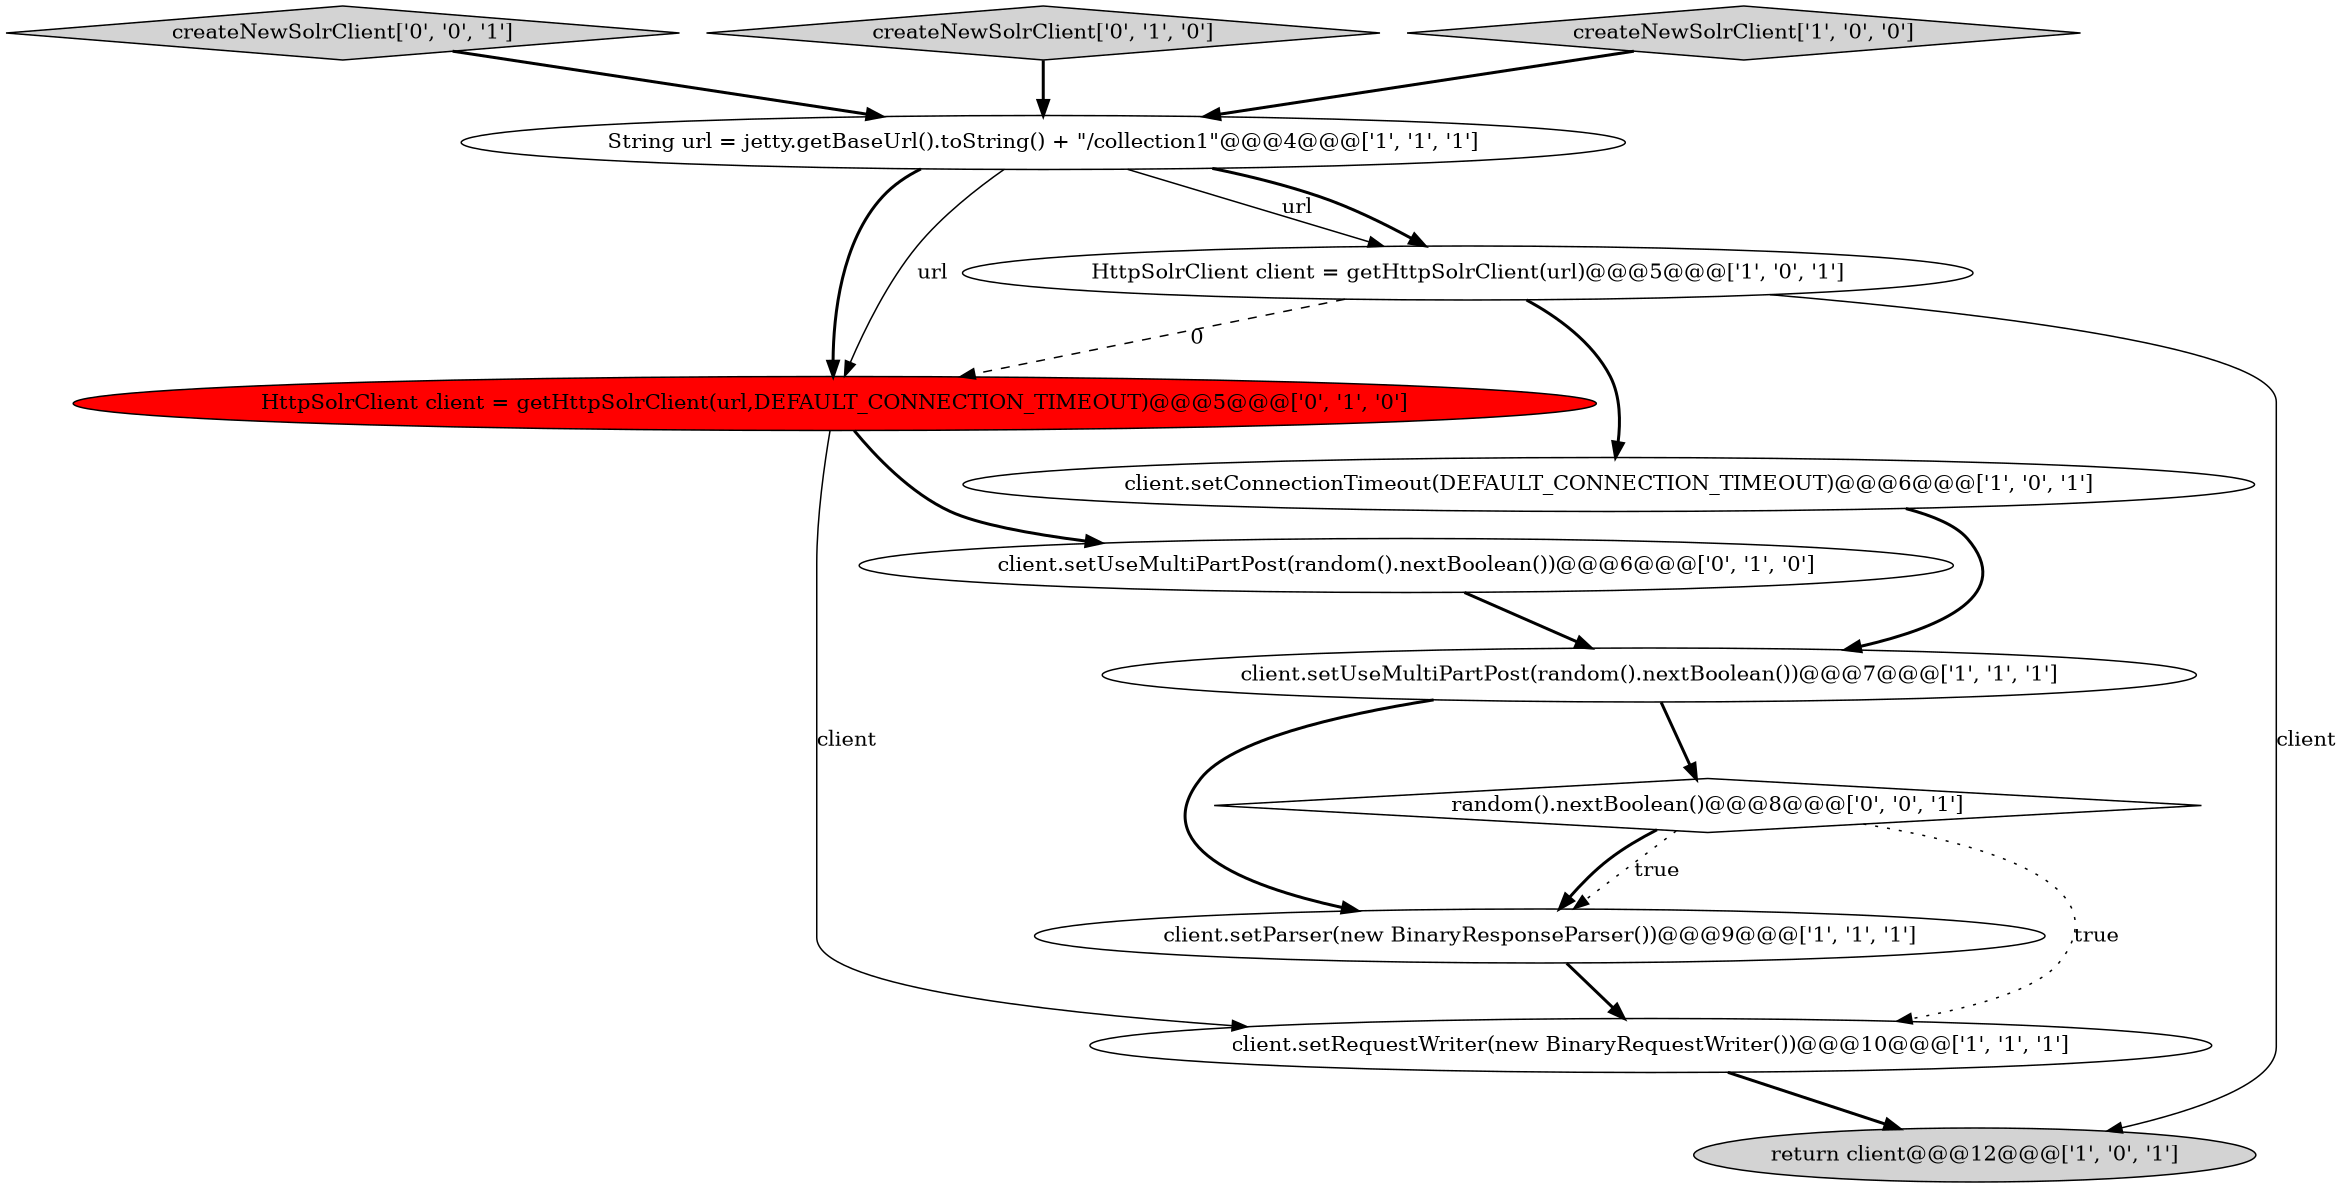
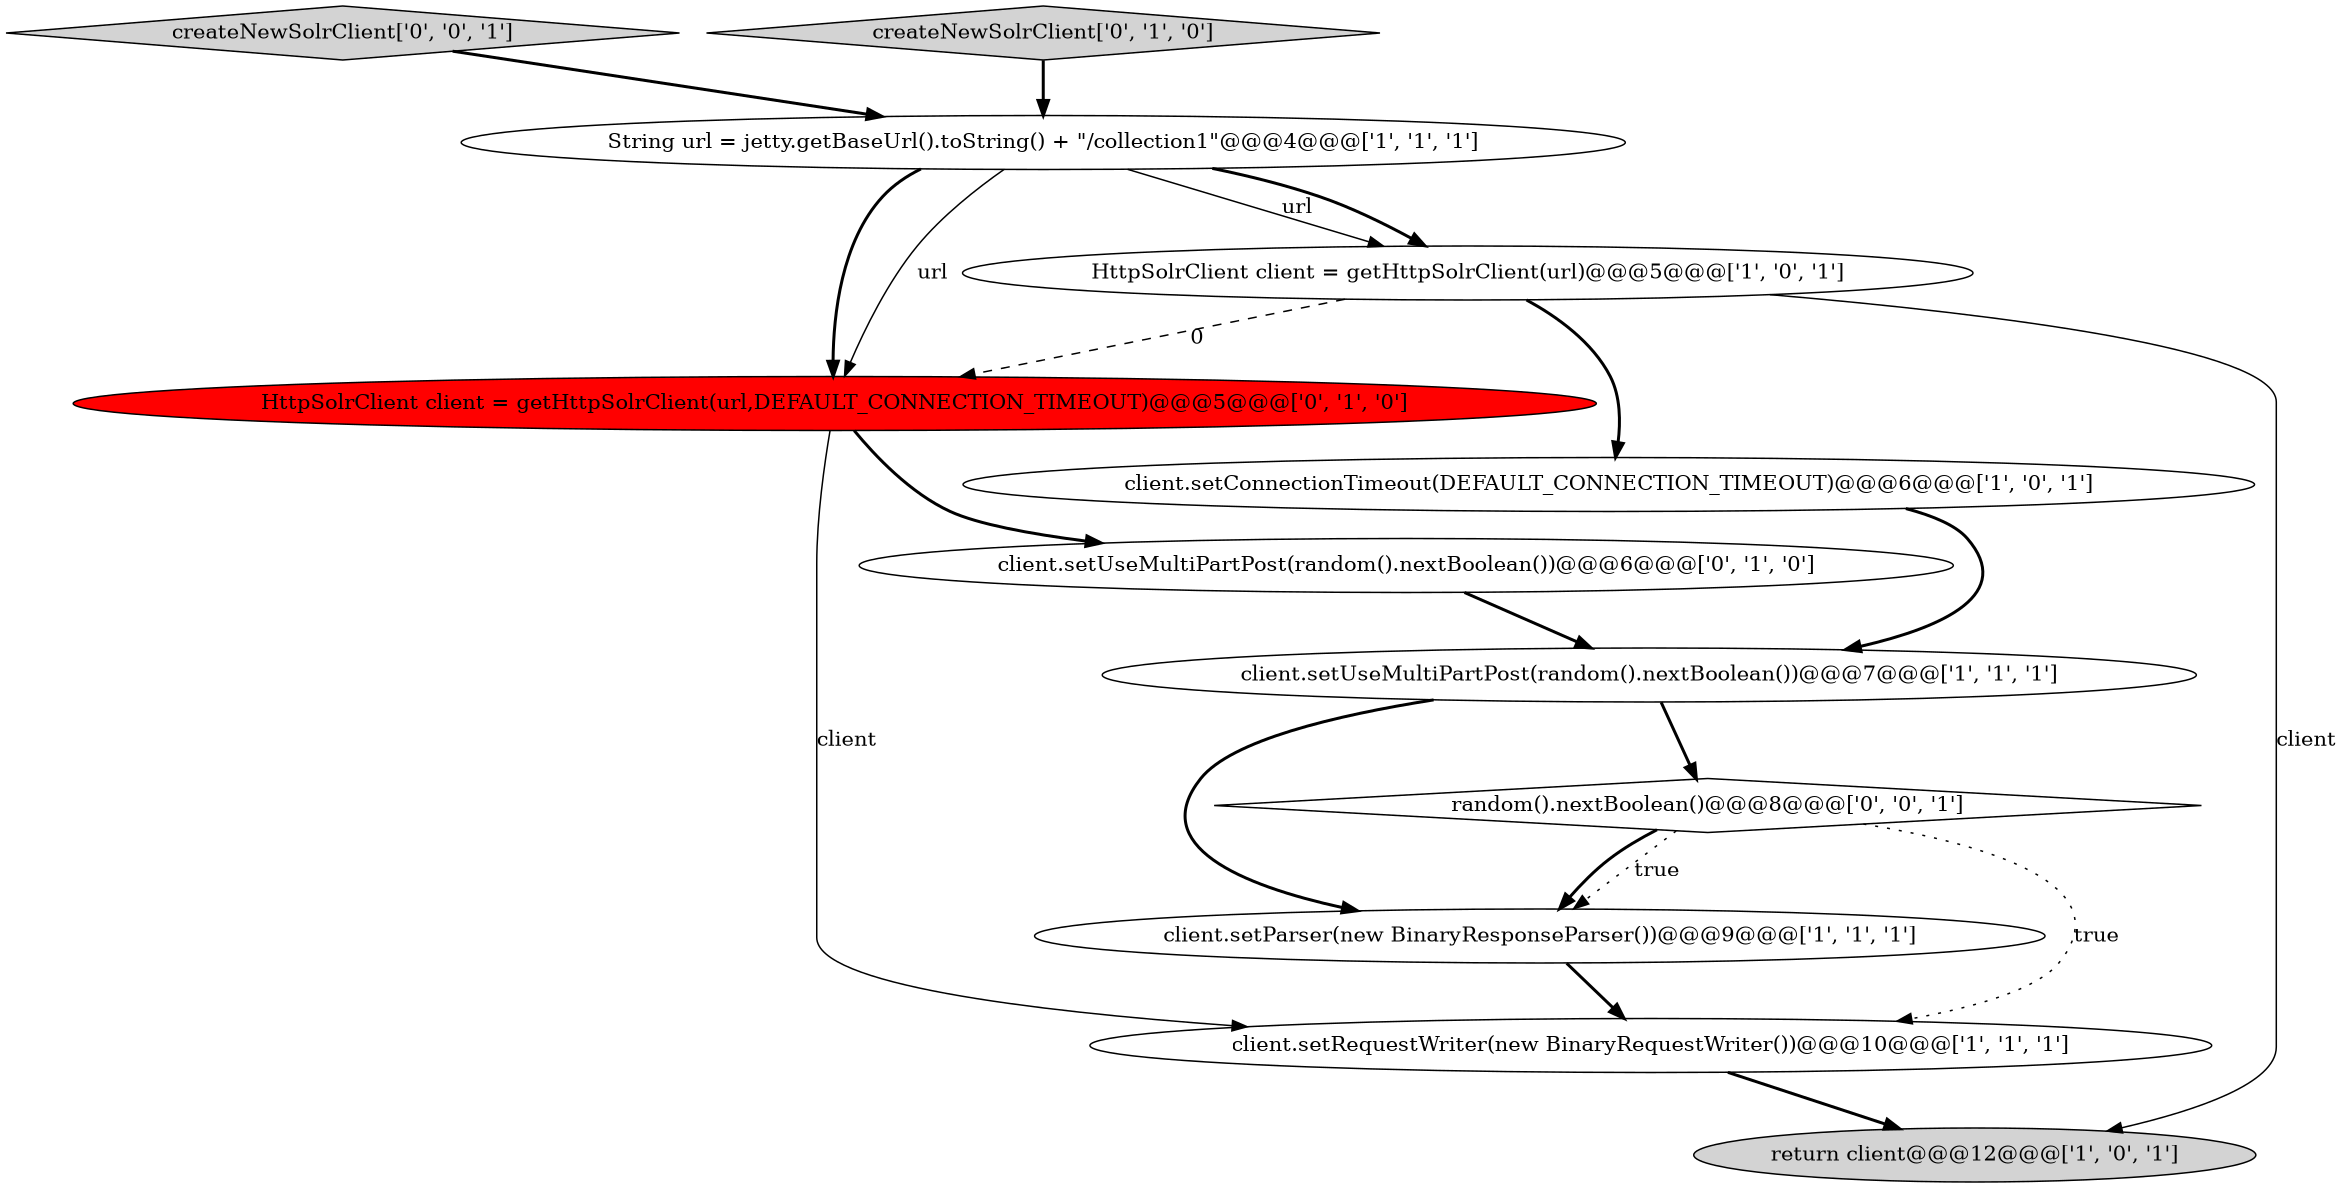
(1744, 33) -> none
